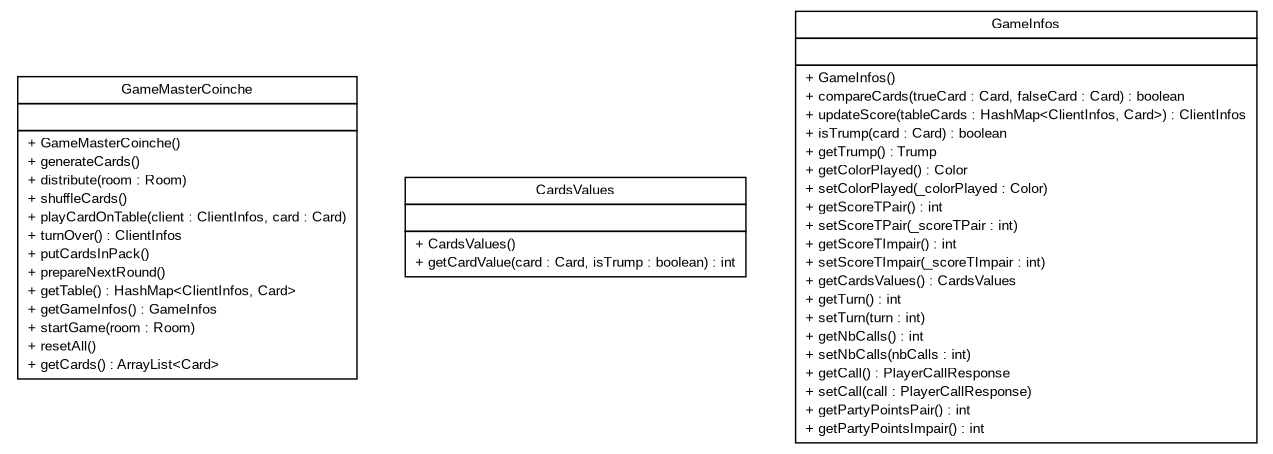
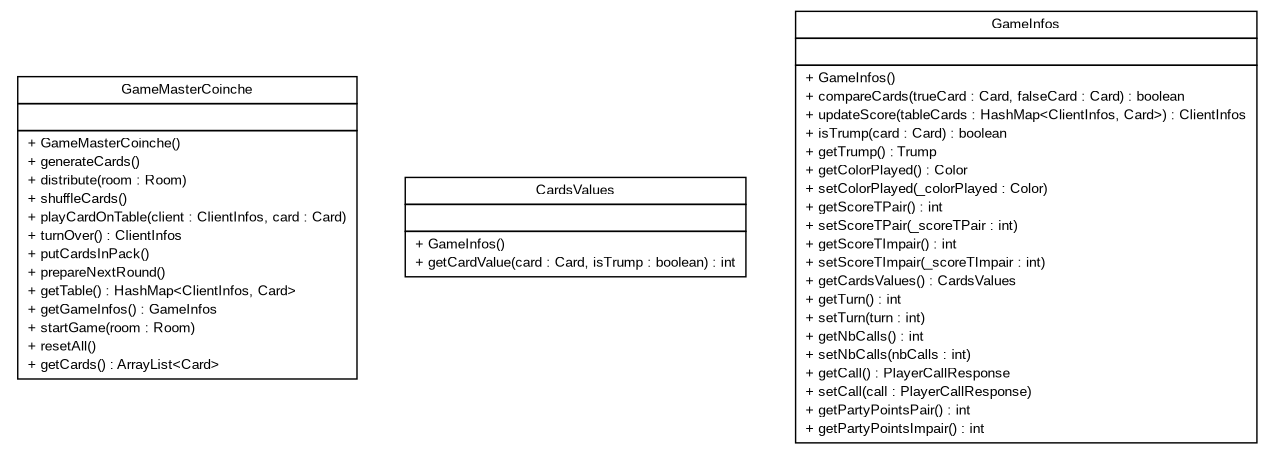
(466, 244) -> (461, 244)
